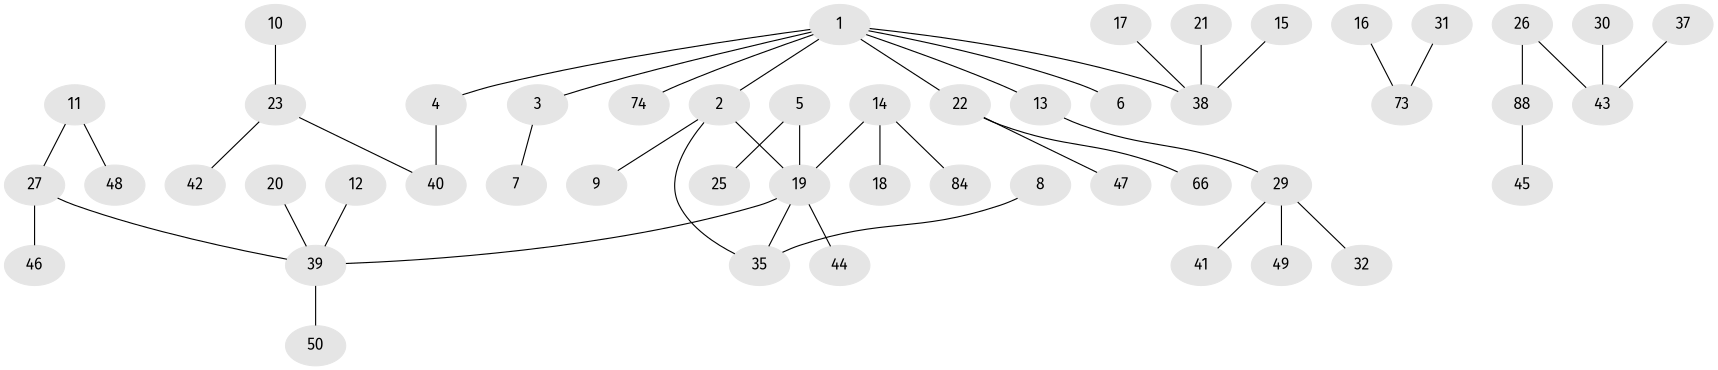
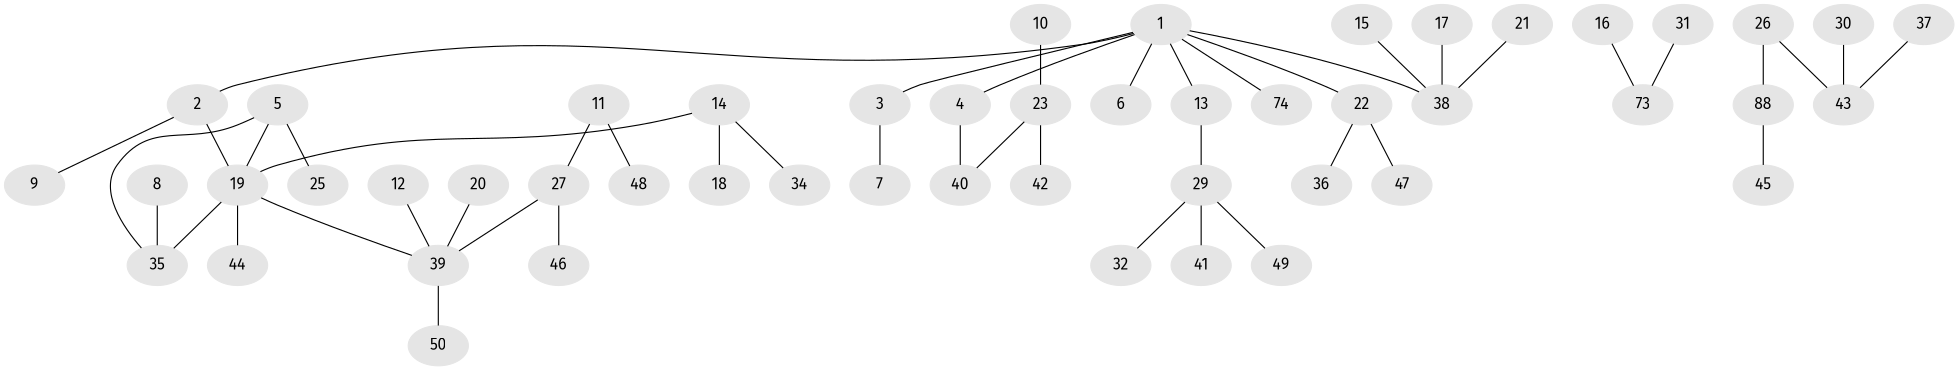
(960, 185) -> (800, 185)
(1201, 185) -> (1322, 185)
(677, 198) -> (138, 146)
